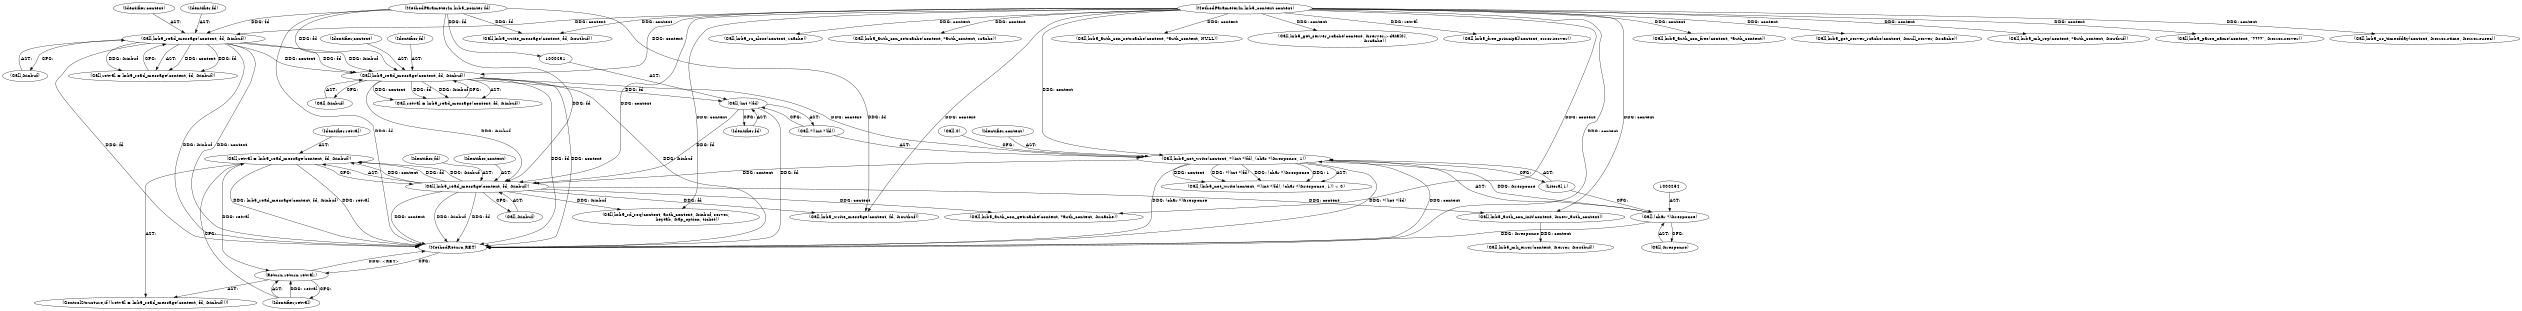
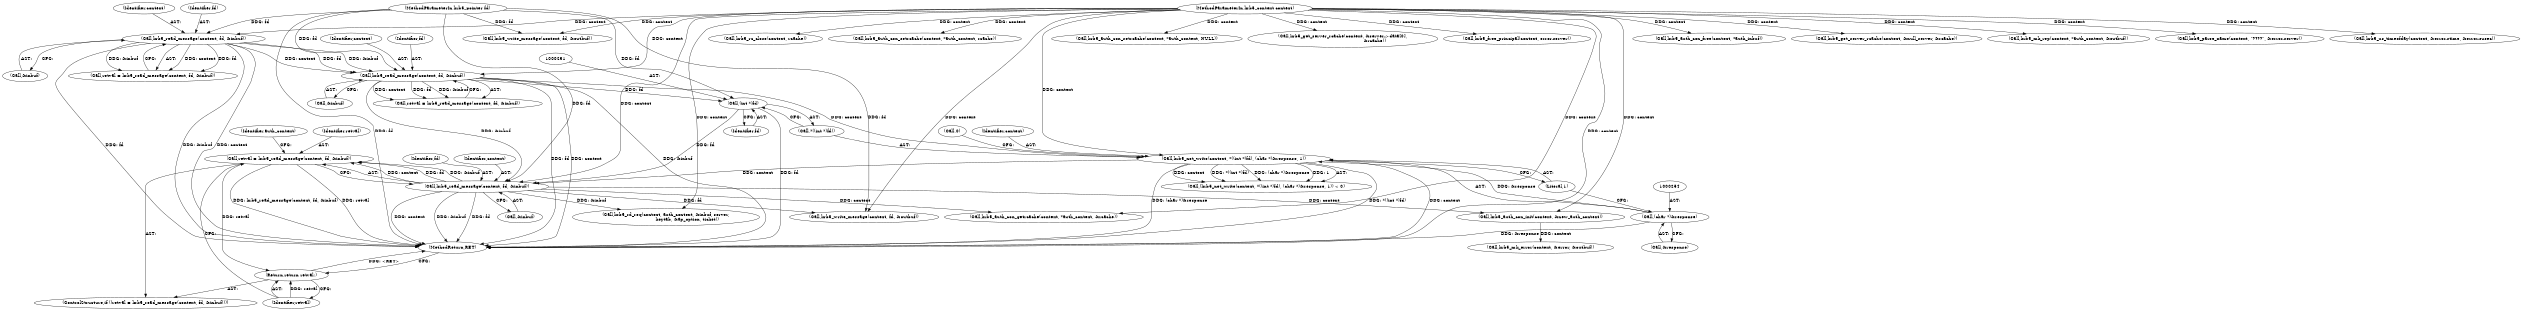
(1404, 22) -> (1404, 22)
(1709, 39) -> (1709, 39)
(480, 52) -> (615, 47)
none -> (268, 131)
